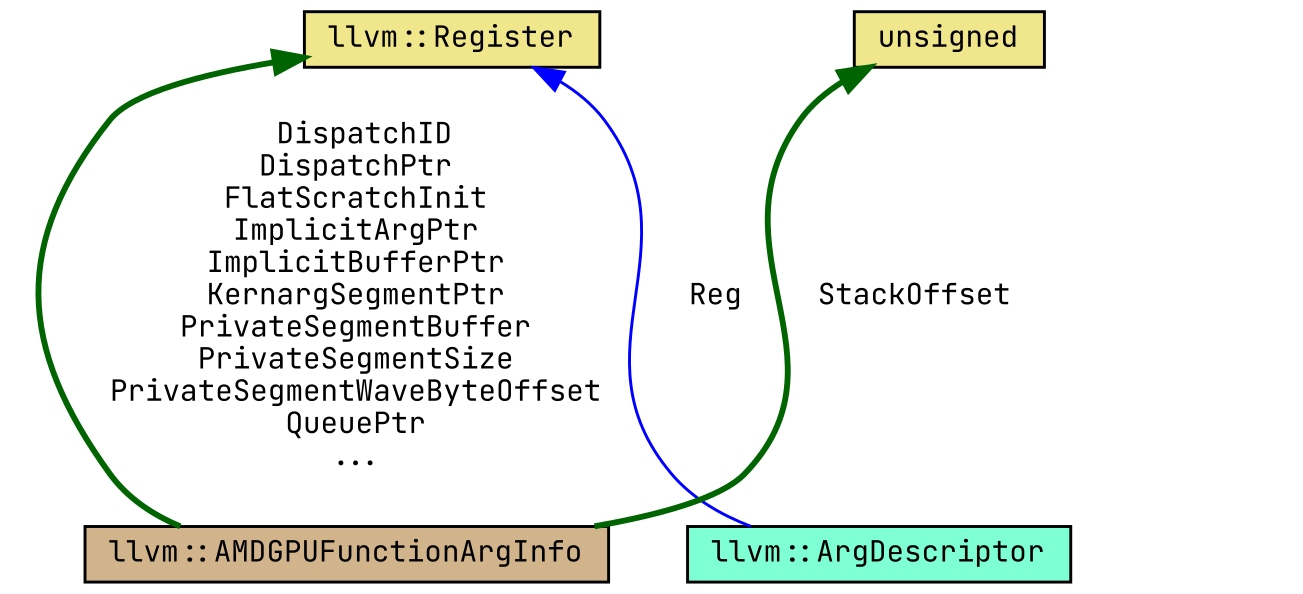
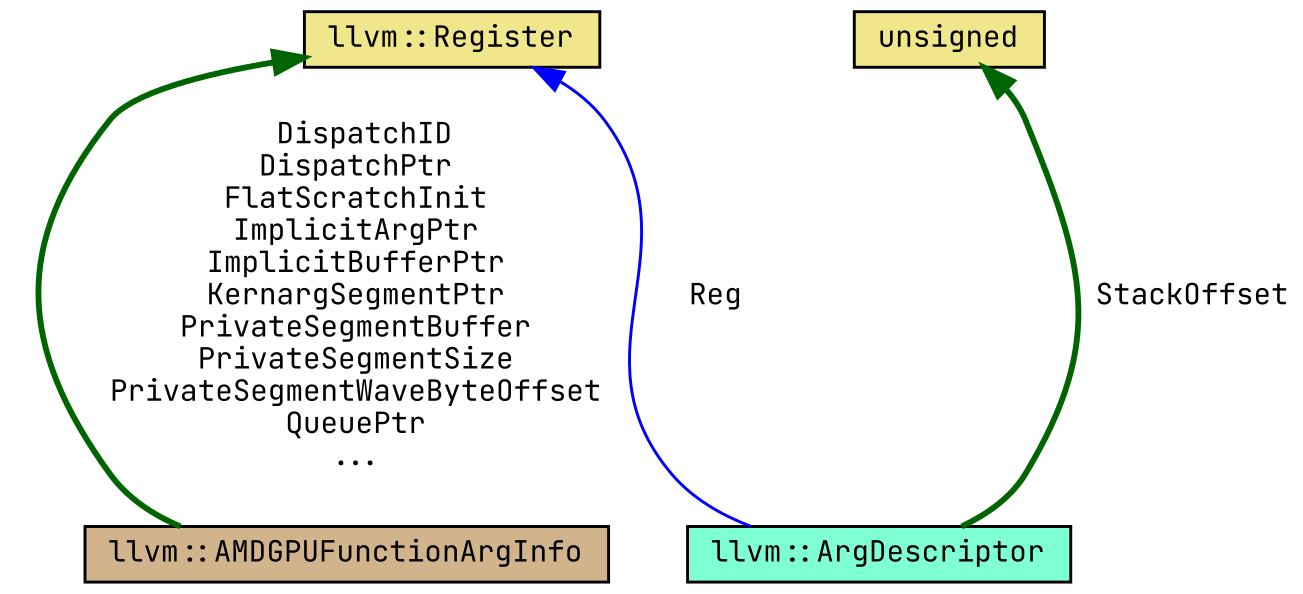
(786, 350) -> (1077, 321)
